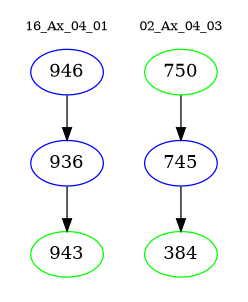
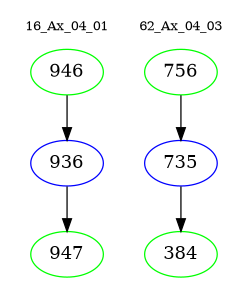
(181, 27) -> (181, 27)
(67, 72) -> (67, 72)
(181, 72) -> (181, 72)
(181, 163) -> (181, 163)
(67, 254) -> (67, 254)
